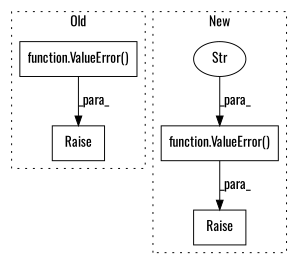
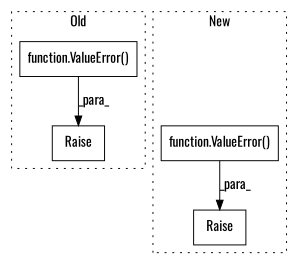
(220, 59) -> none
